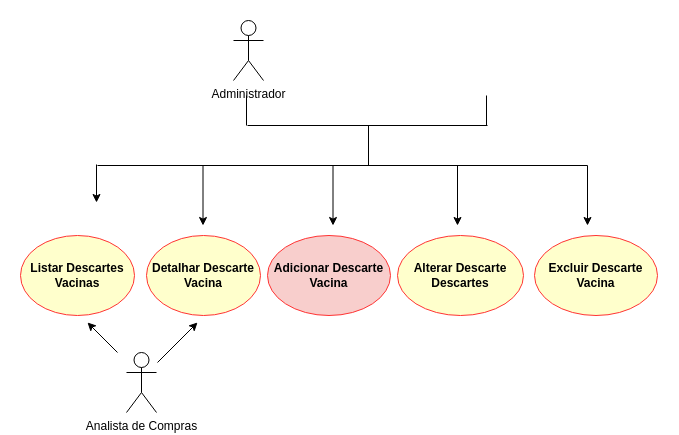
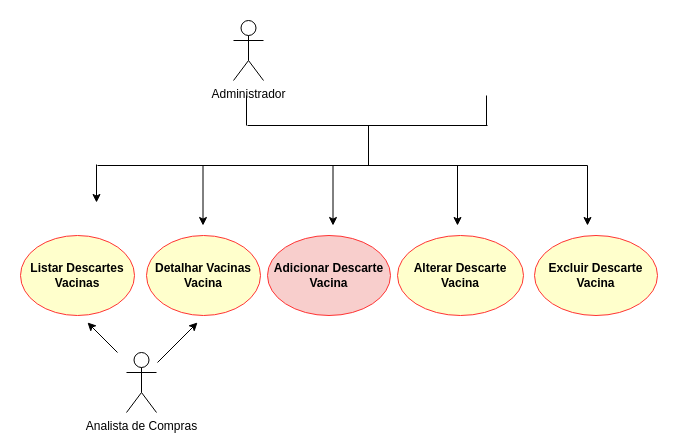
(204, 276) -> (204, 276)
(461, 276) -> (461, 276)
